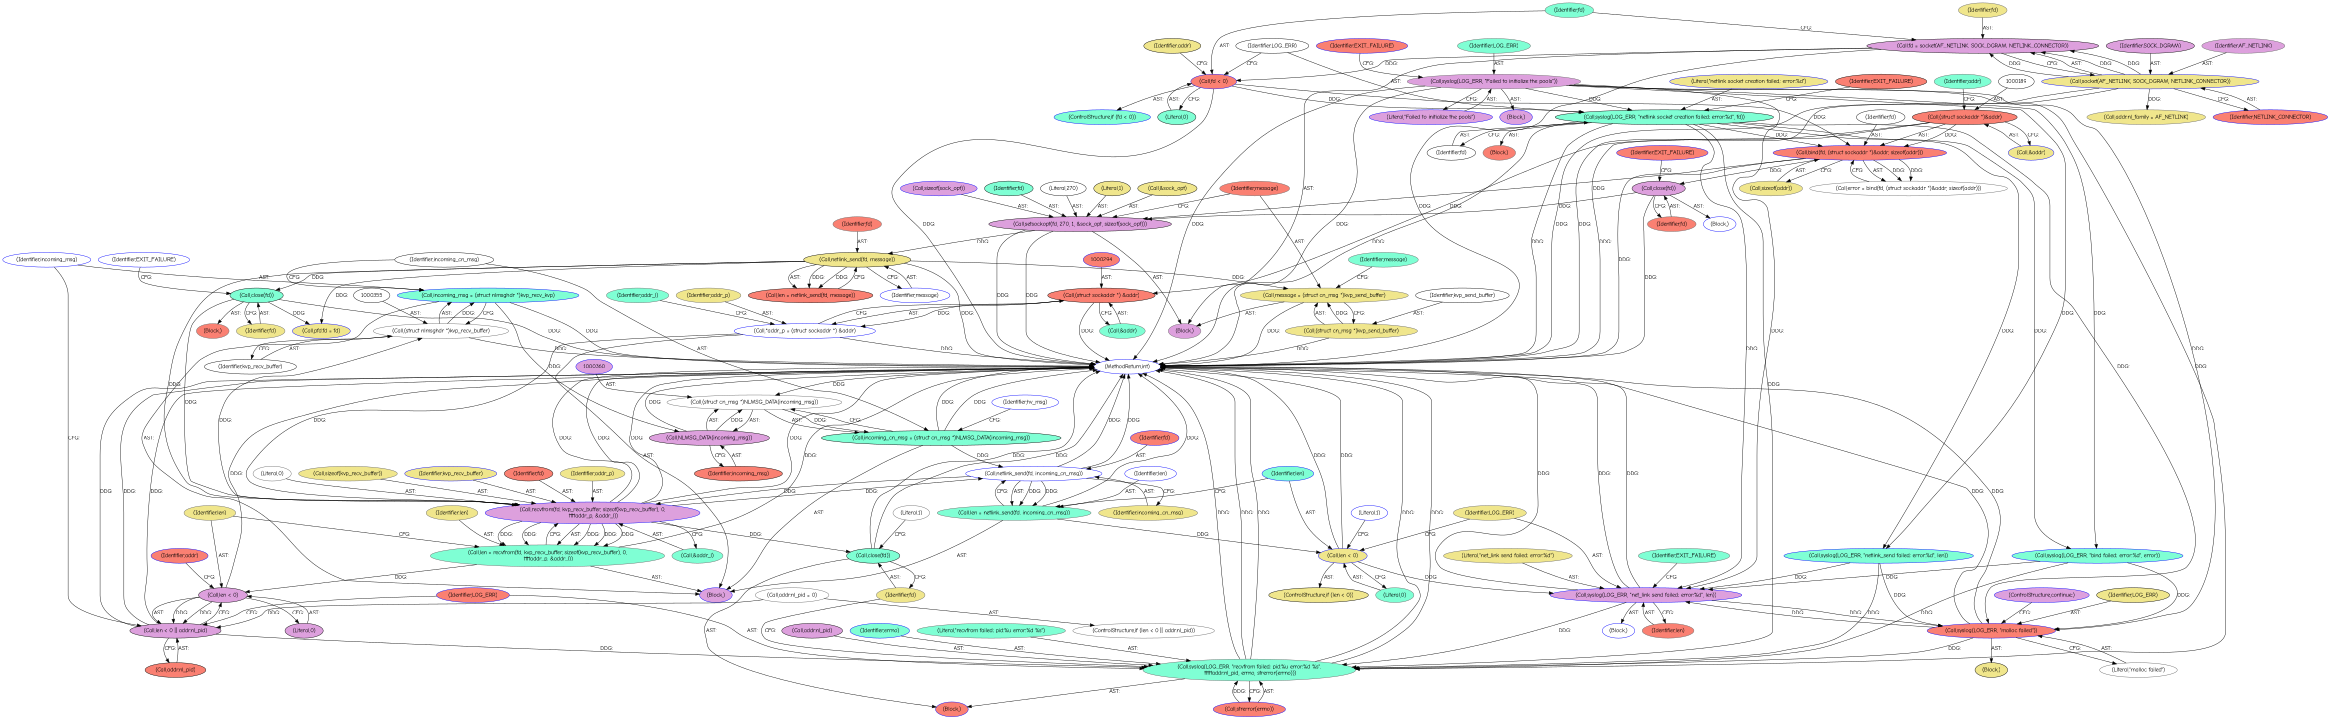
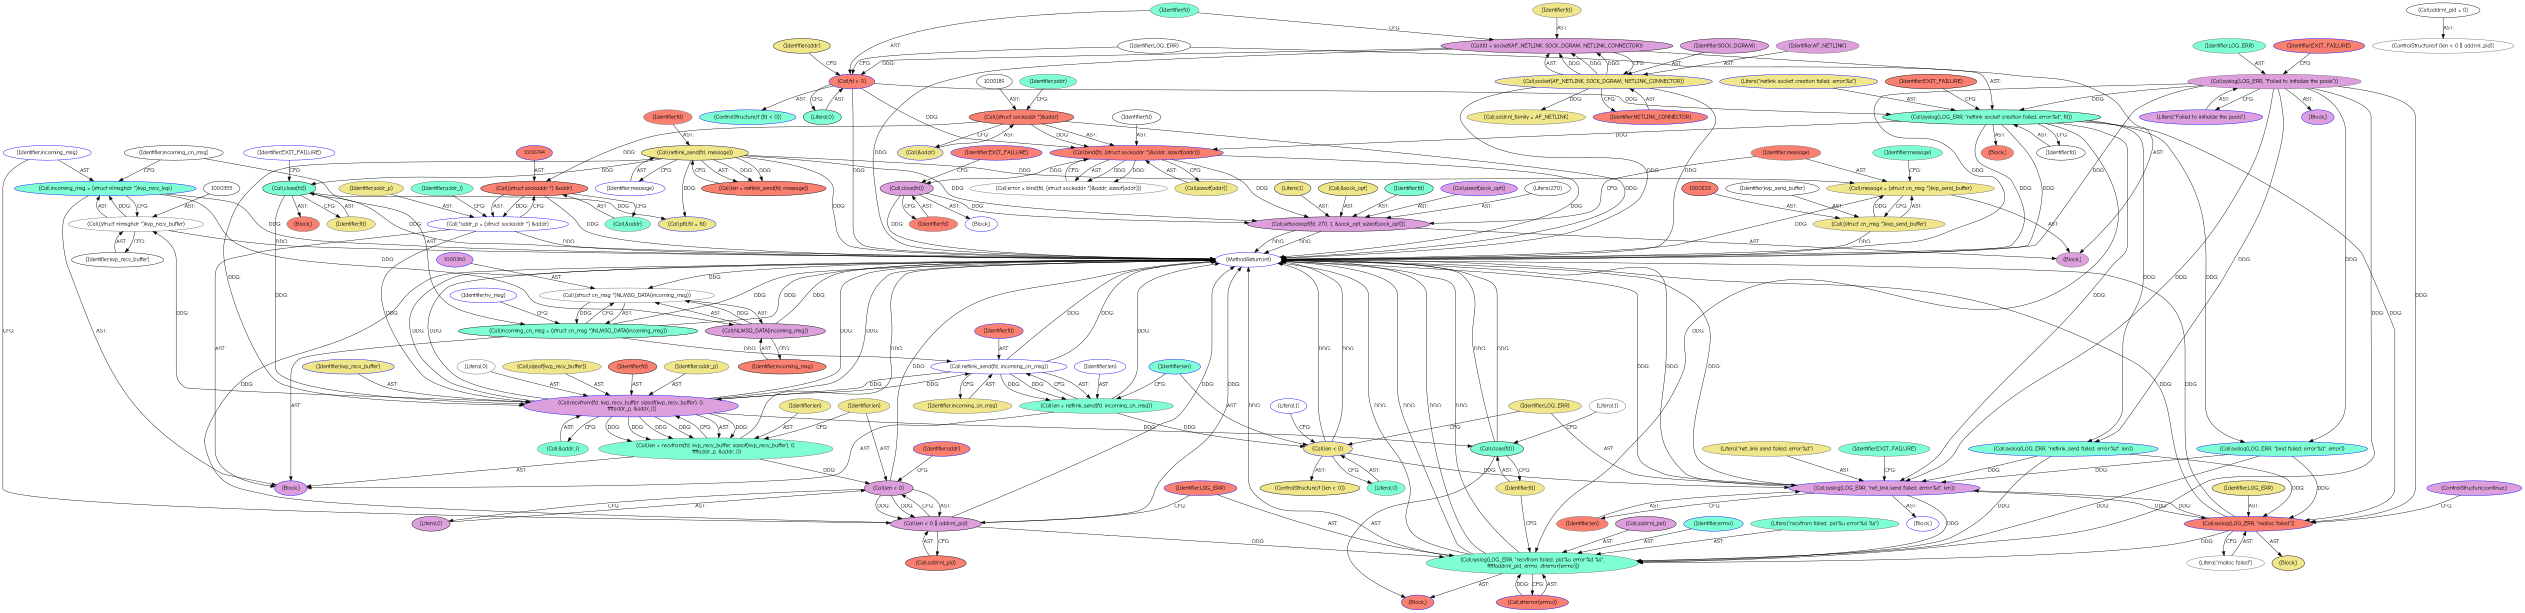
none -> (1700, 188)
(963, 241) -> (994, 204)
(792, 595) -> (2443, 10)
(490, 604) -> none
